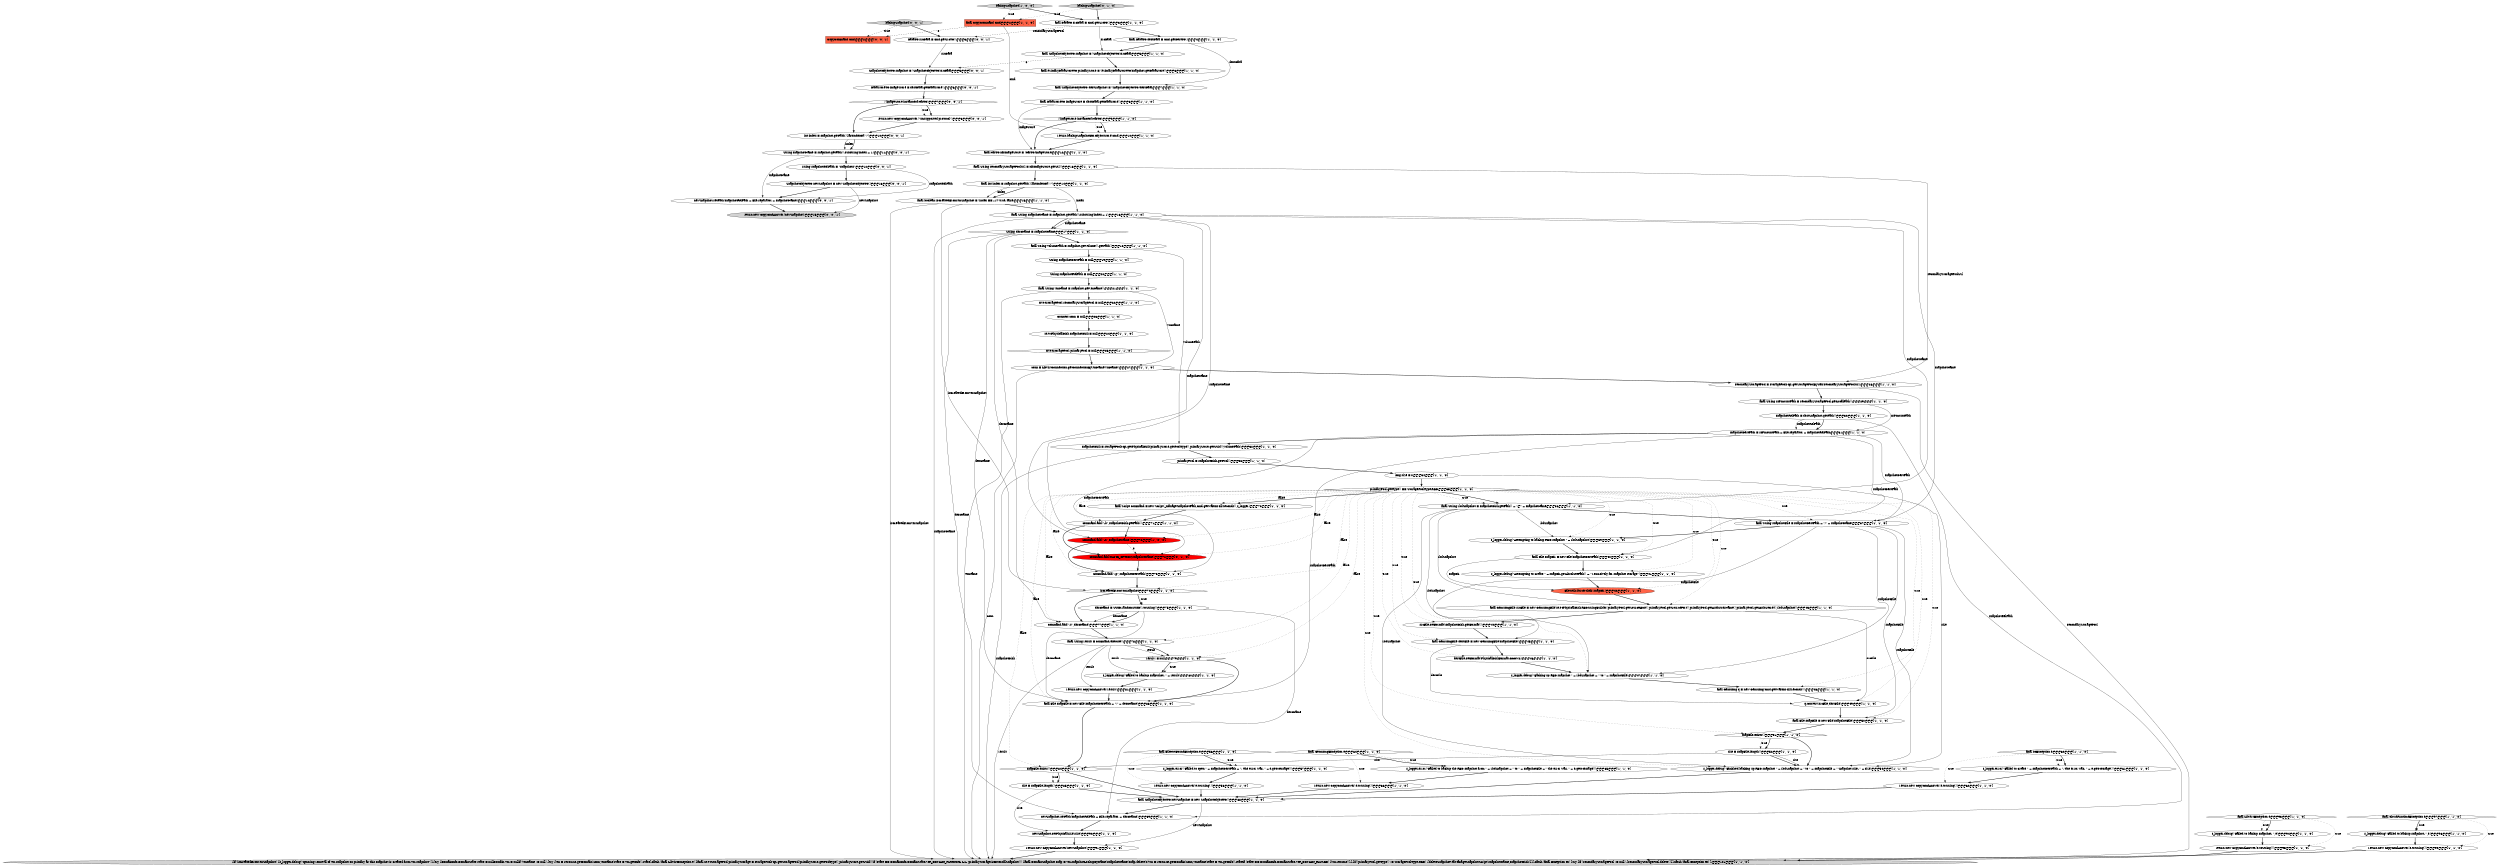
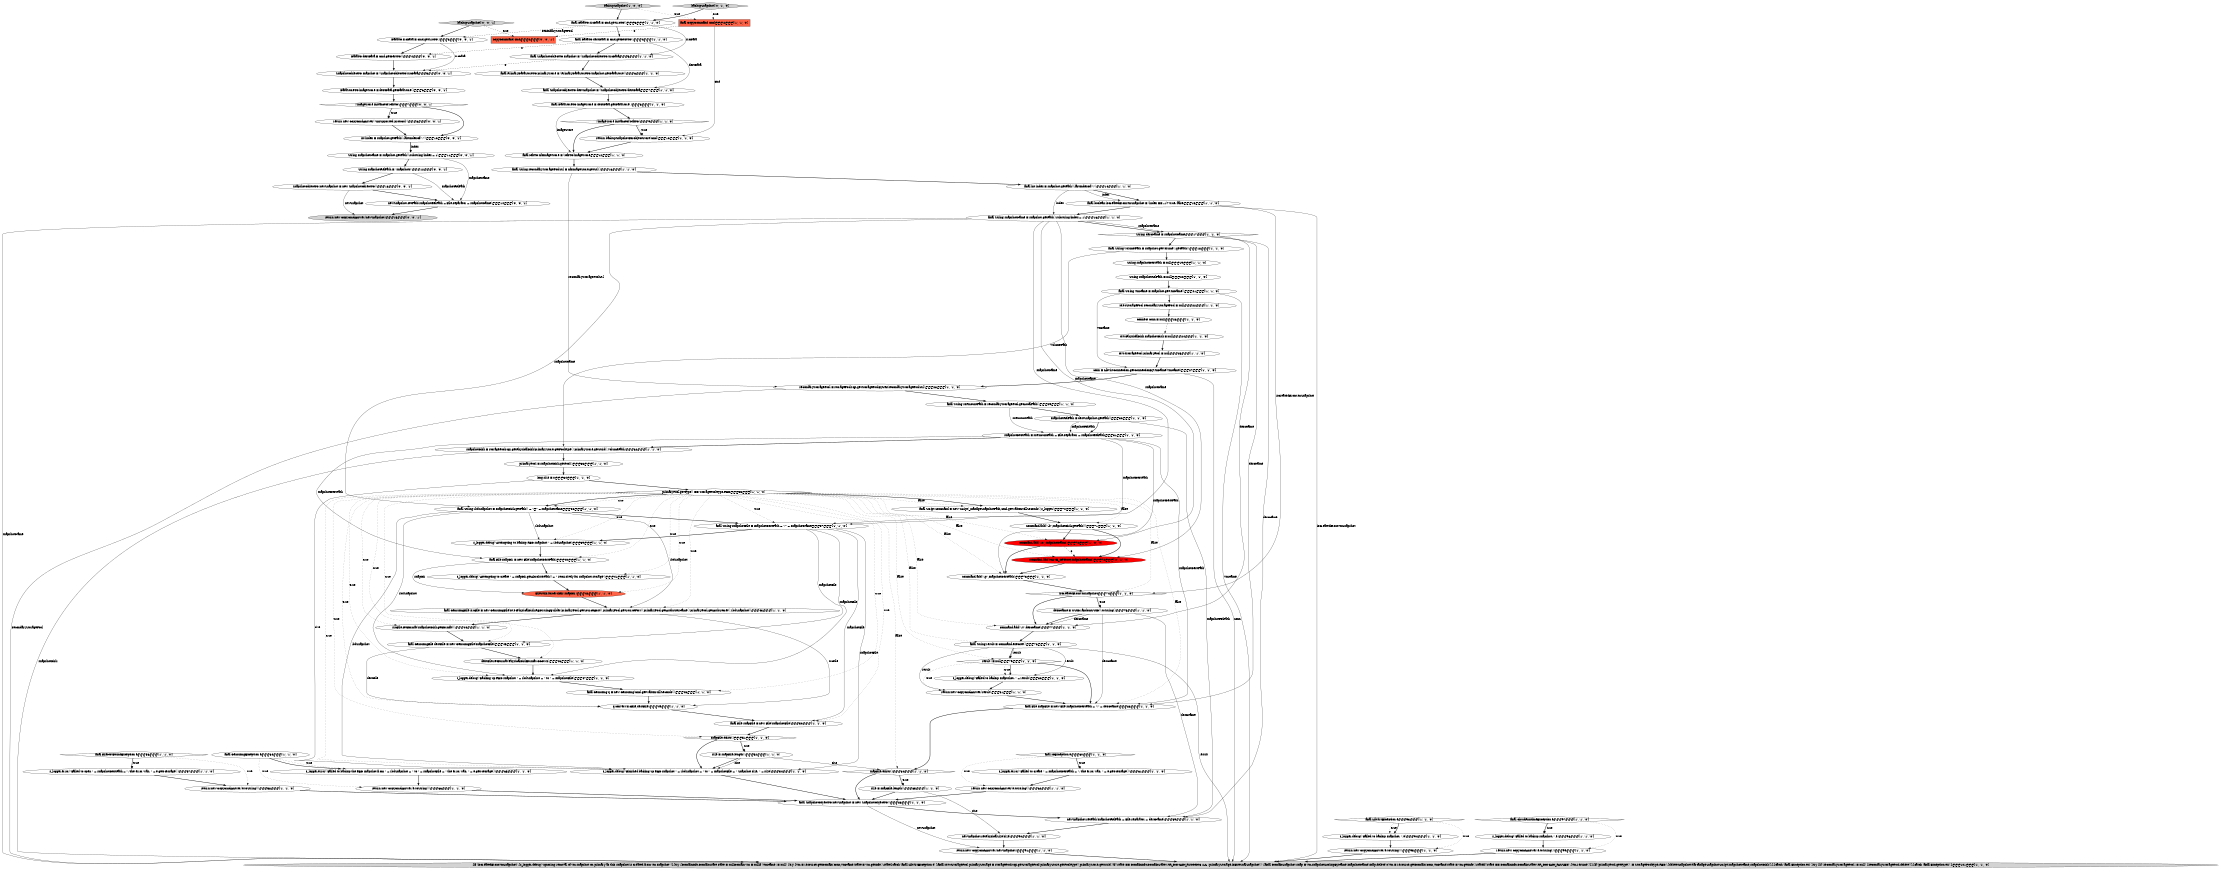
none -> (394, 57)
(1089, 325) -> (1166, 327)
(1089, 351) -> (1162, 354)
none -> (937, 669)
(1344, 752) -> (261, 755)
